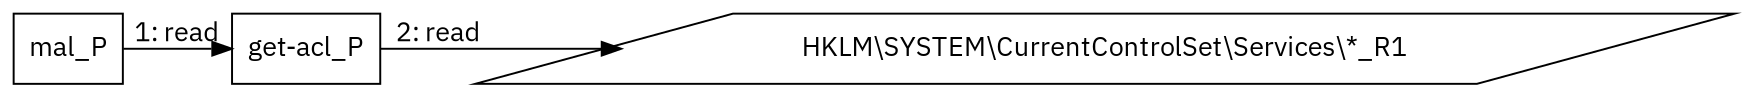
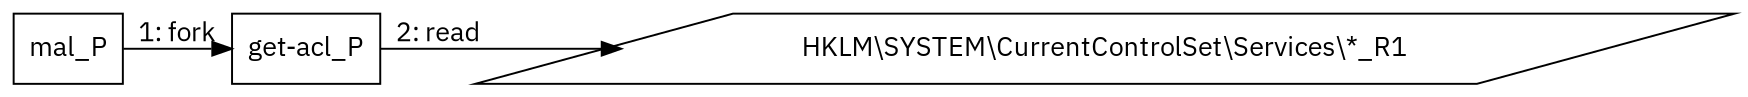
(177, 34) -> (177, 34)
